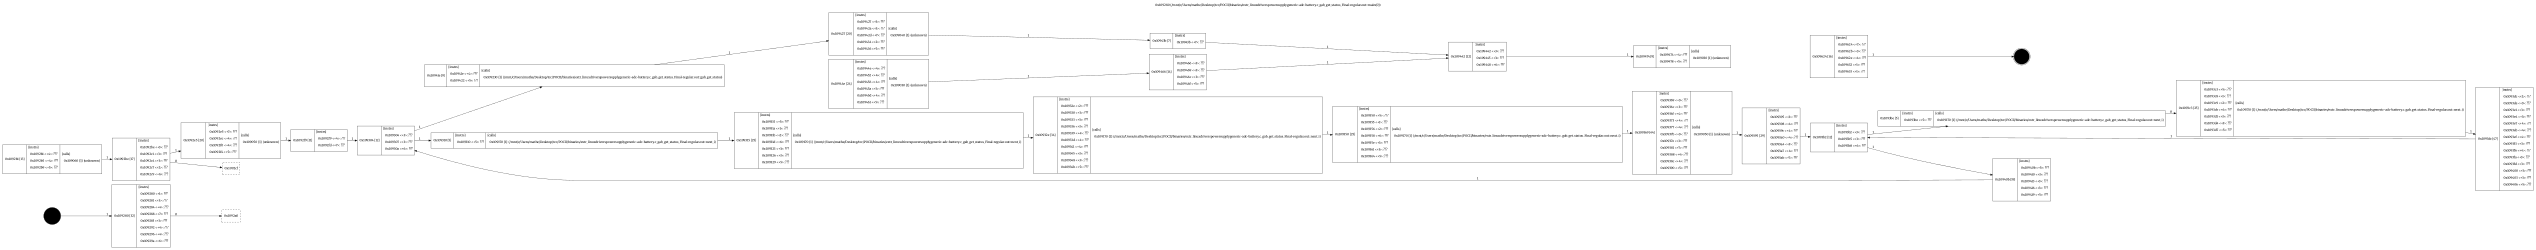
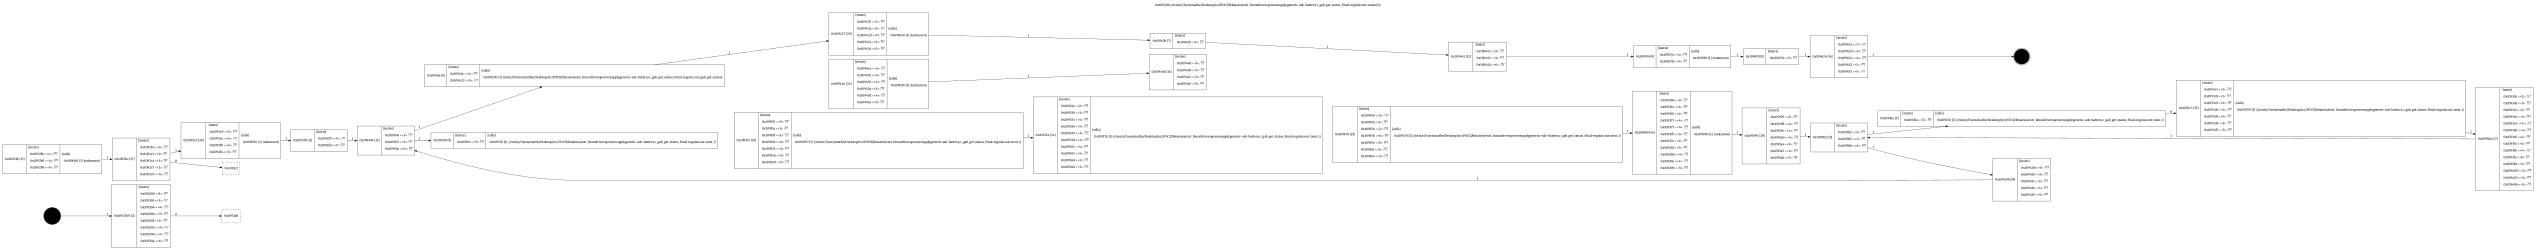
none -> (1771, 57)
(1326, 64) -> none
(1326, 135) -> none
(725, 141) -> none
